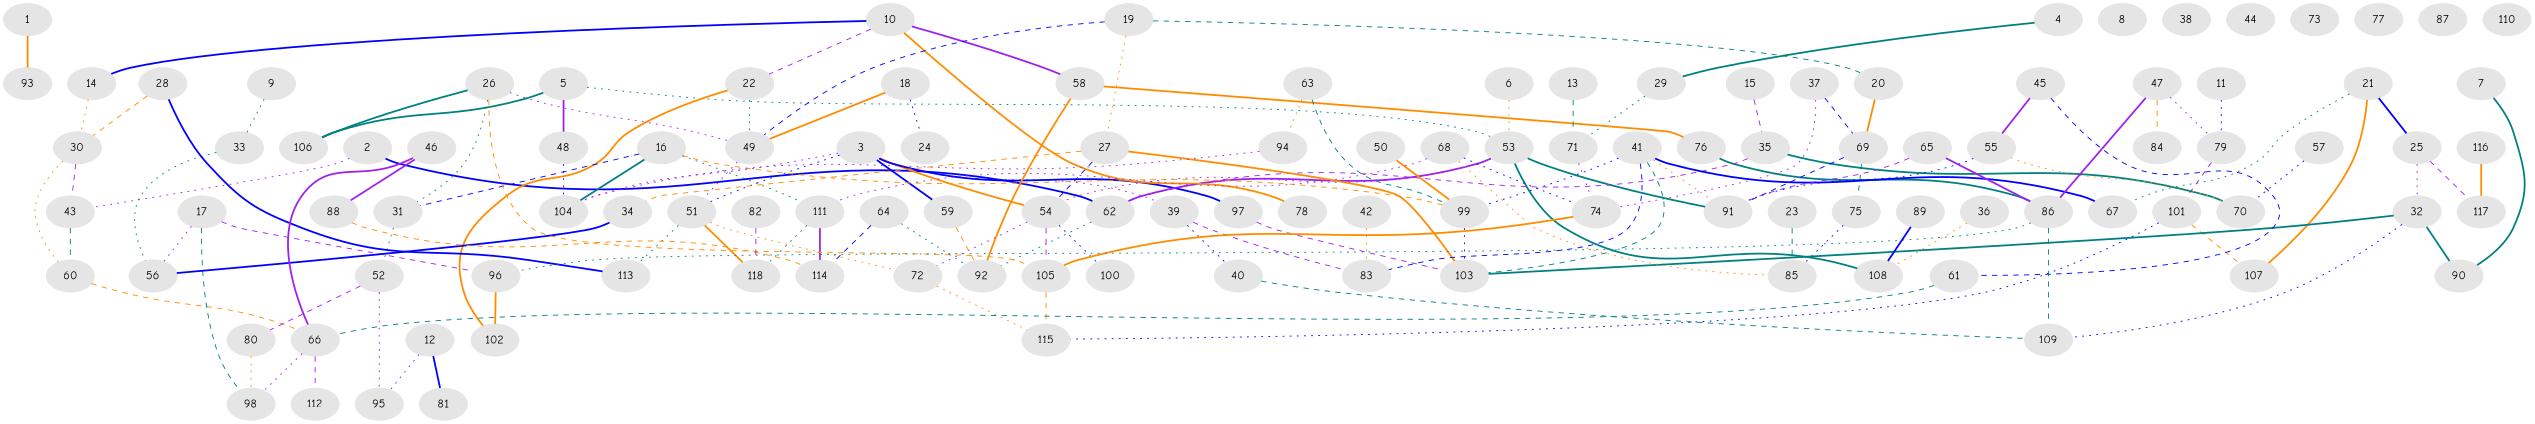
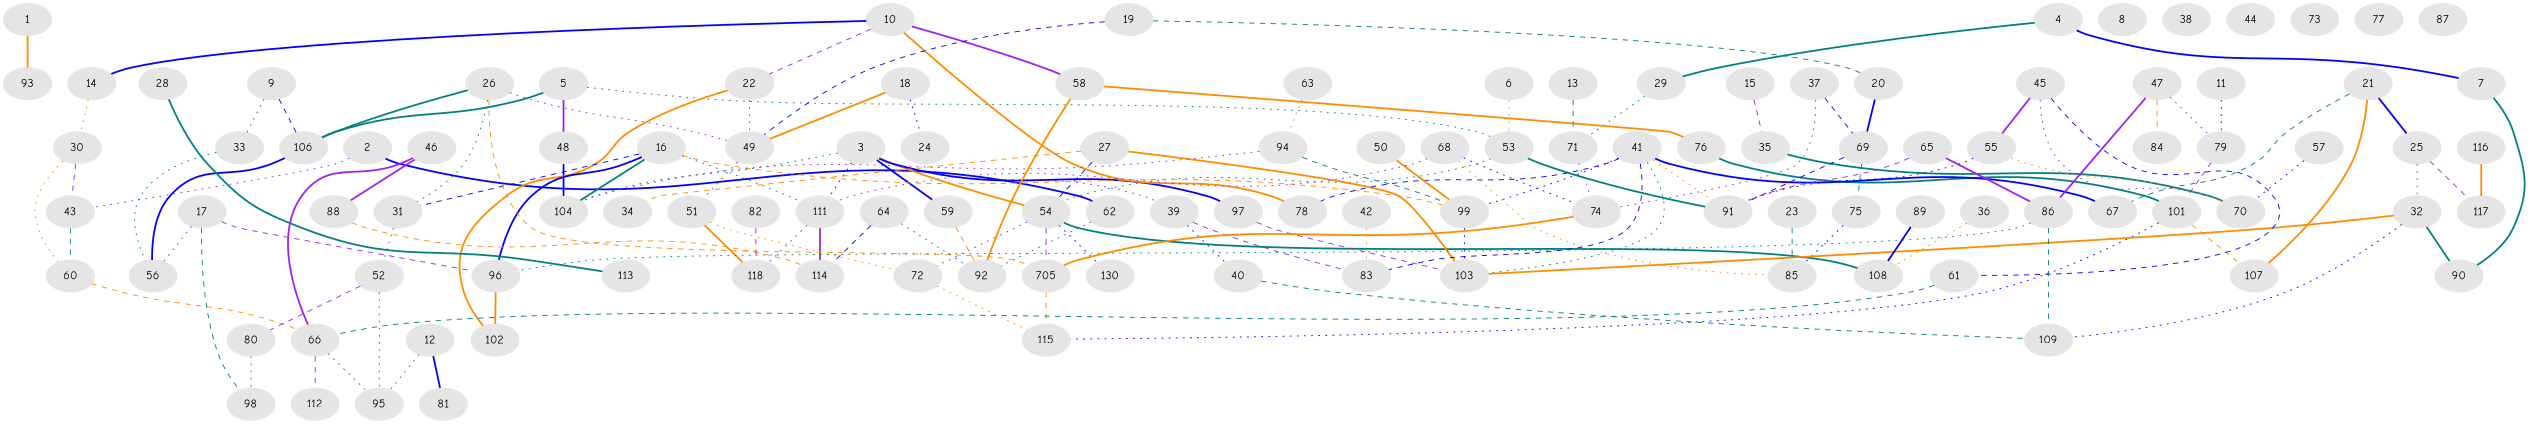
(2507, 20) -> none
none -> (2267, 58)
(1117, 81) -> none
(120, 116) -> none
none -> (288, 116)
(1871, 116) -> (1871, 116)
(2250, 166) -> (2250, 166)
(1353, 168) -> (1341, 171)
(709, 174) -> (709, 174)
(774, 177) -> (838, 184)
(564, 180) -> (564, 180)
(1278, 180) -> (1278, 180)
(1310, 180) -> none
(1438, 180) -> none
none -> (1470, 180)
(1954, 183) -> (2050, 180)
none -> (2141, 189)
none -> (534, 194)
(668, 236) -> none
(793, 239) -> (793, 239)
(344, 242) -> (344, 242)
(1942, 249) -> (1942, 249)
(1592, 256) -> (1592, 256)
(351, 257) -> (192, 179)
(1667, 258) -> (1460, 249)
(1046, 276) -> (1046, 276)
(1110, 276) -> (1110, 276)
(251, 372) -> (251, 372)
(283, 372) -> (347, 372)
